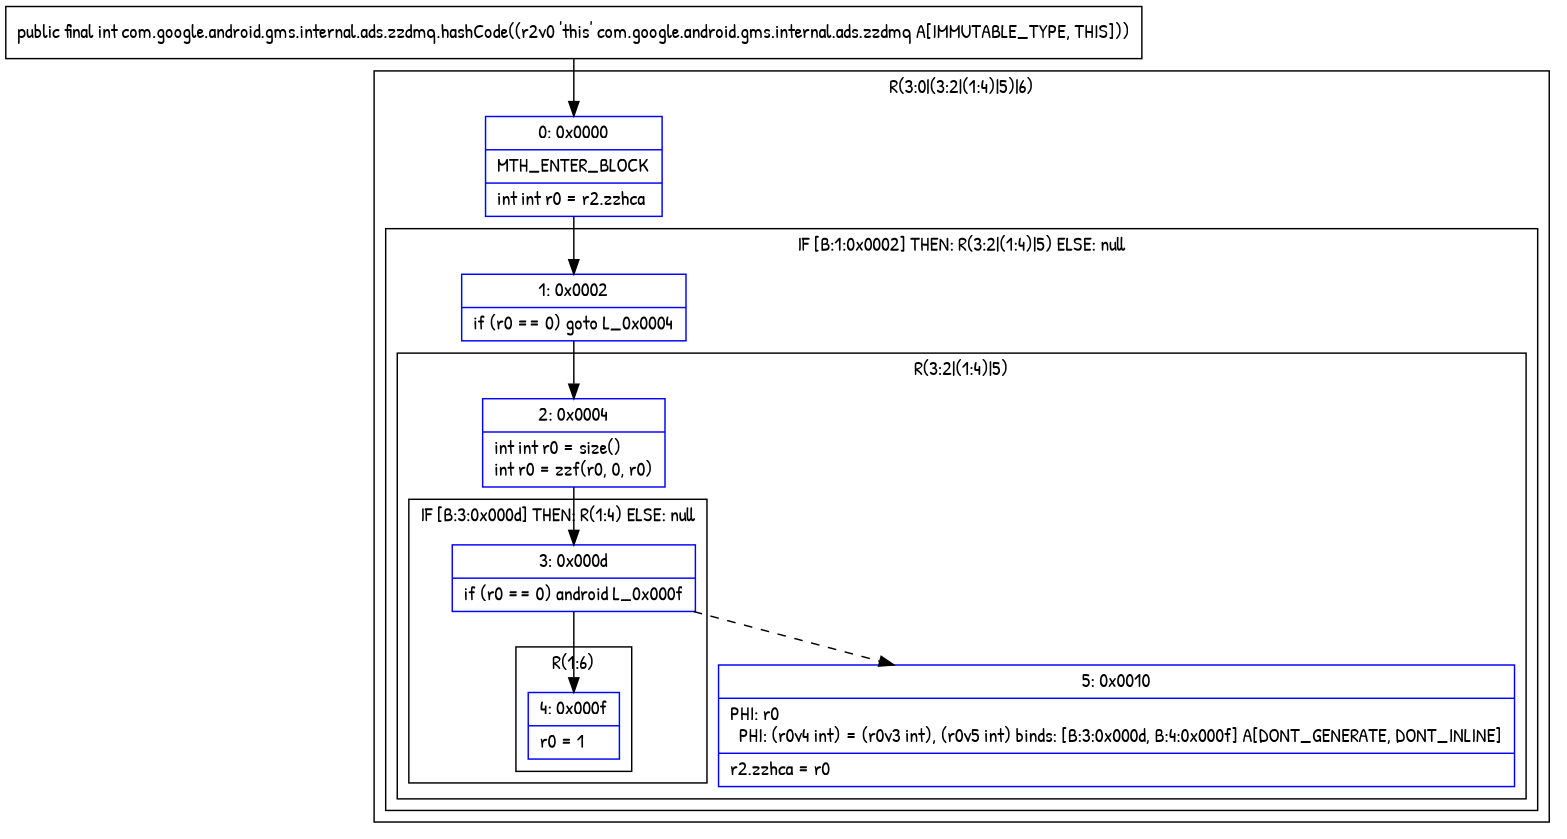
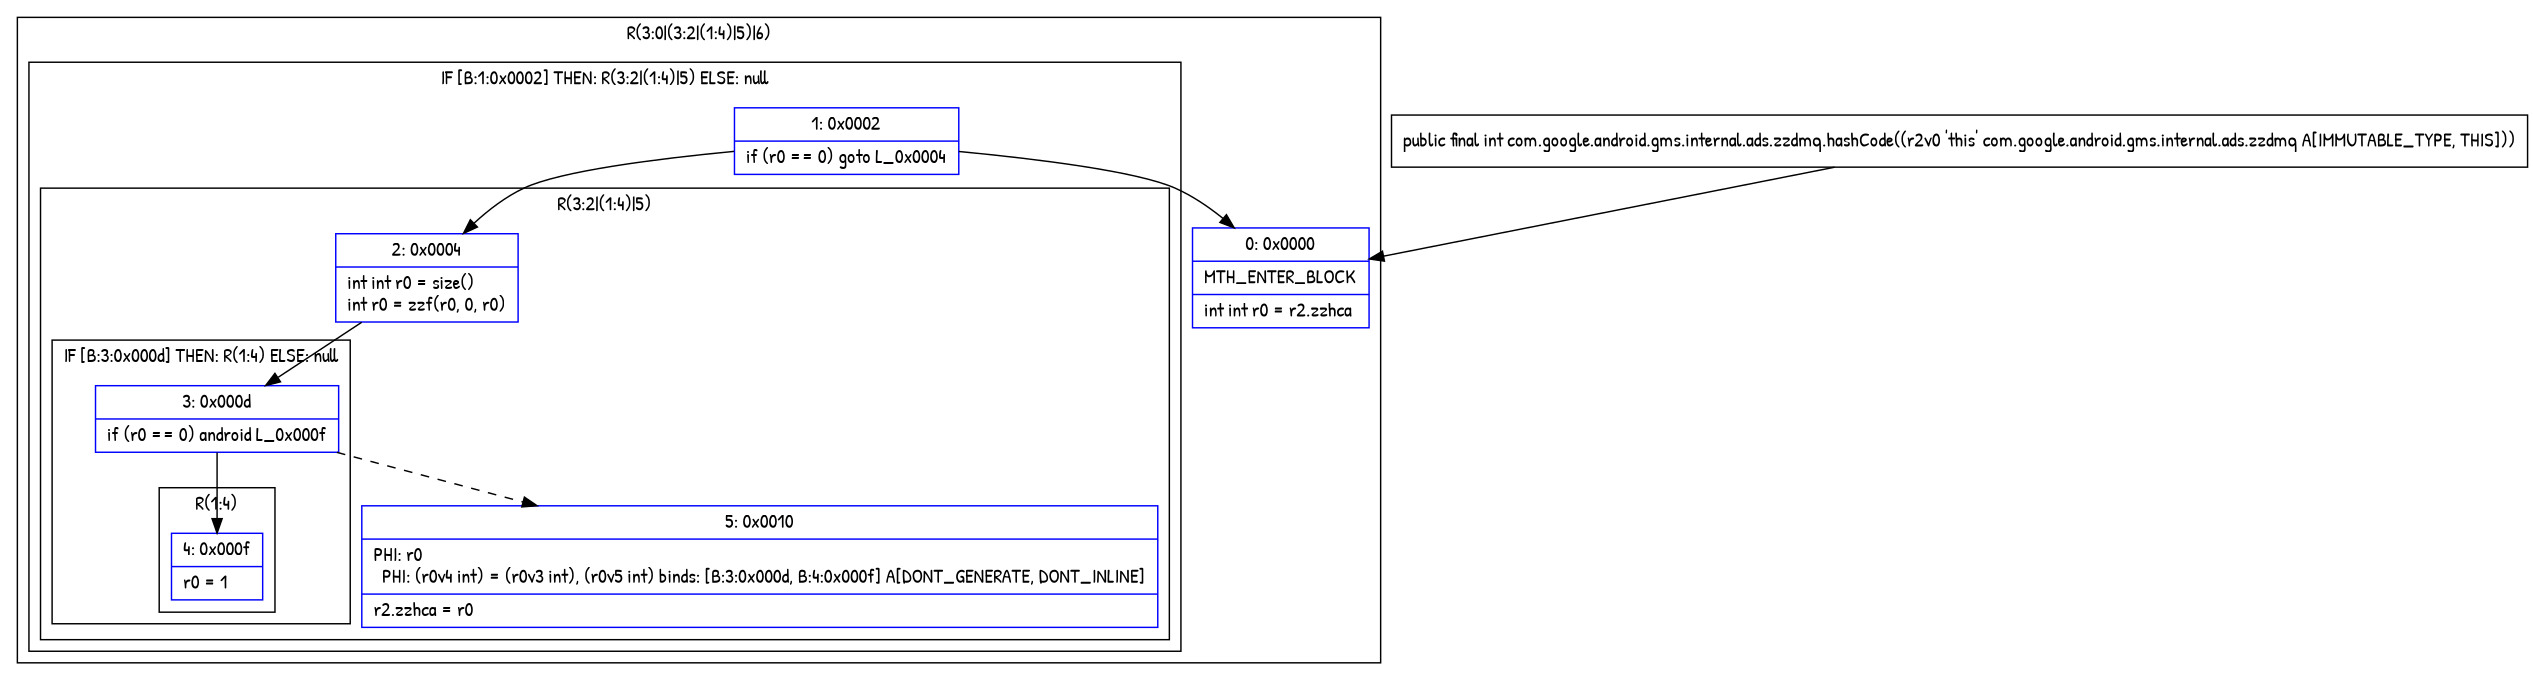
(574, 238) -> (1096, 169)
(574, 664) -> (217, 504)
